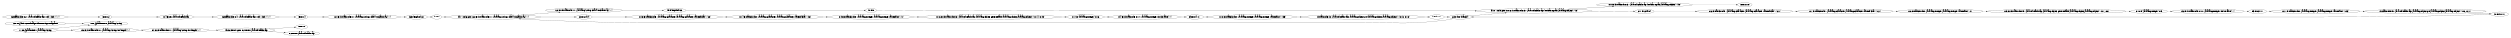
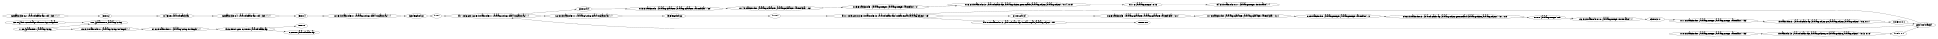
(1195, 17) -> none
